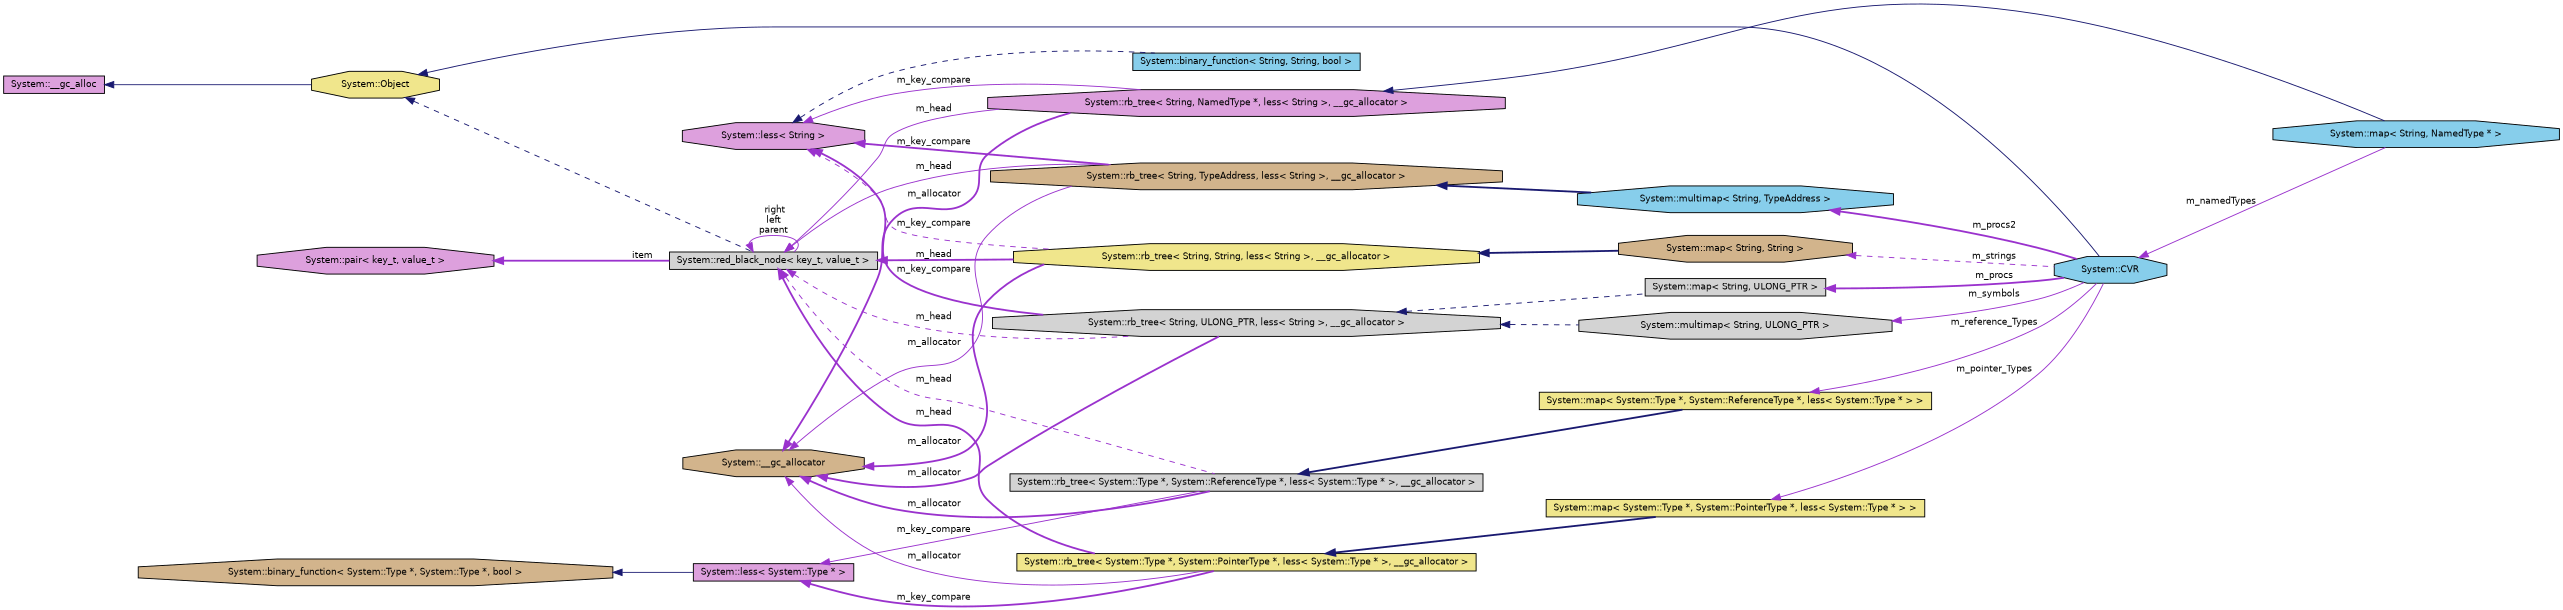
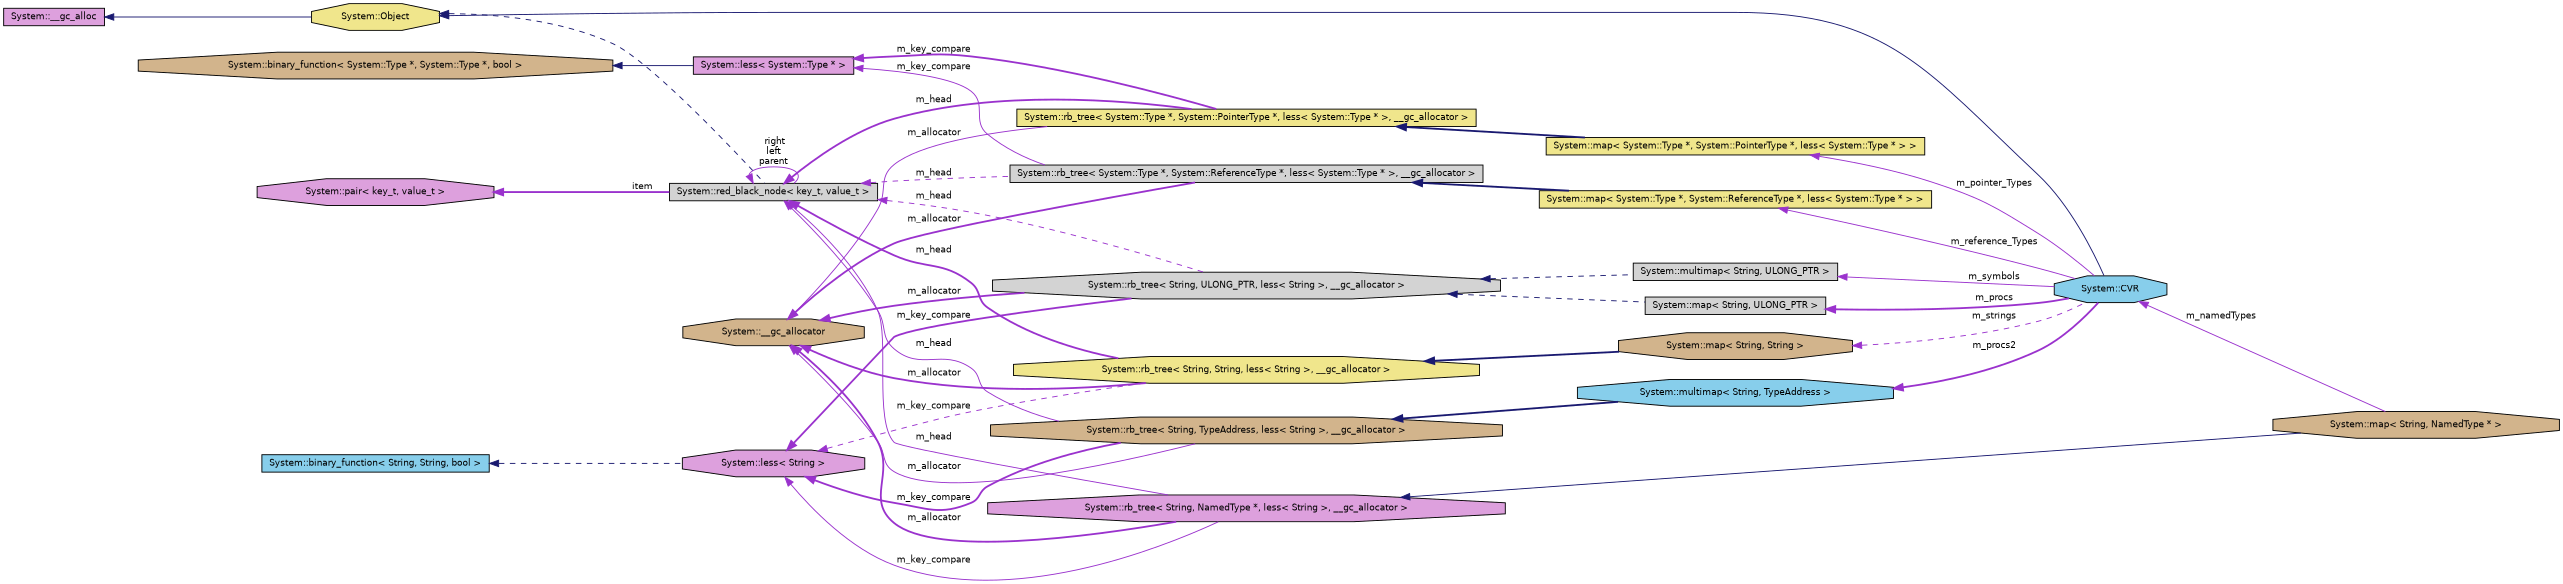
(972, 57) -> (590, 463)
(2416, 134) -> (2416, 425)
(1735, 326) -> (1735, 272)
